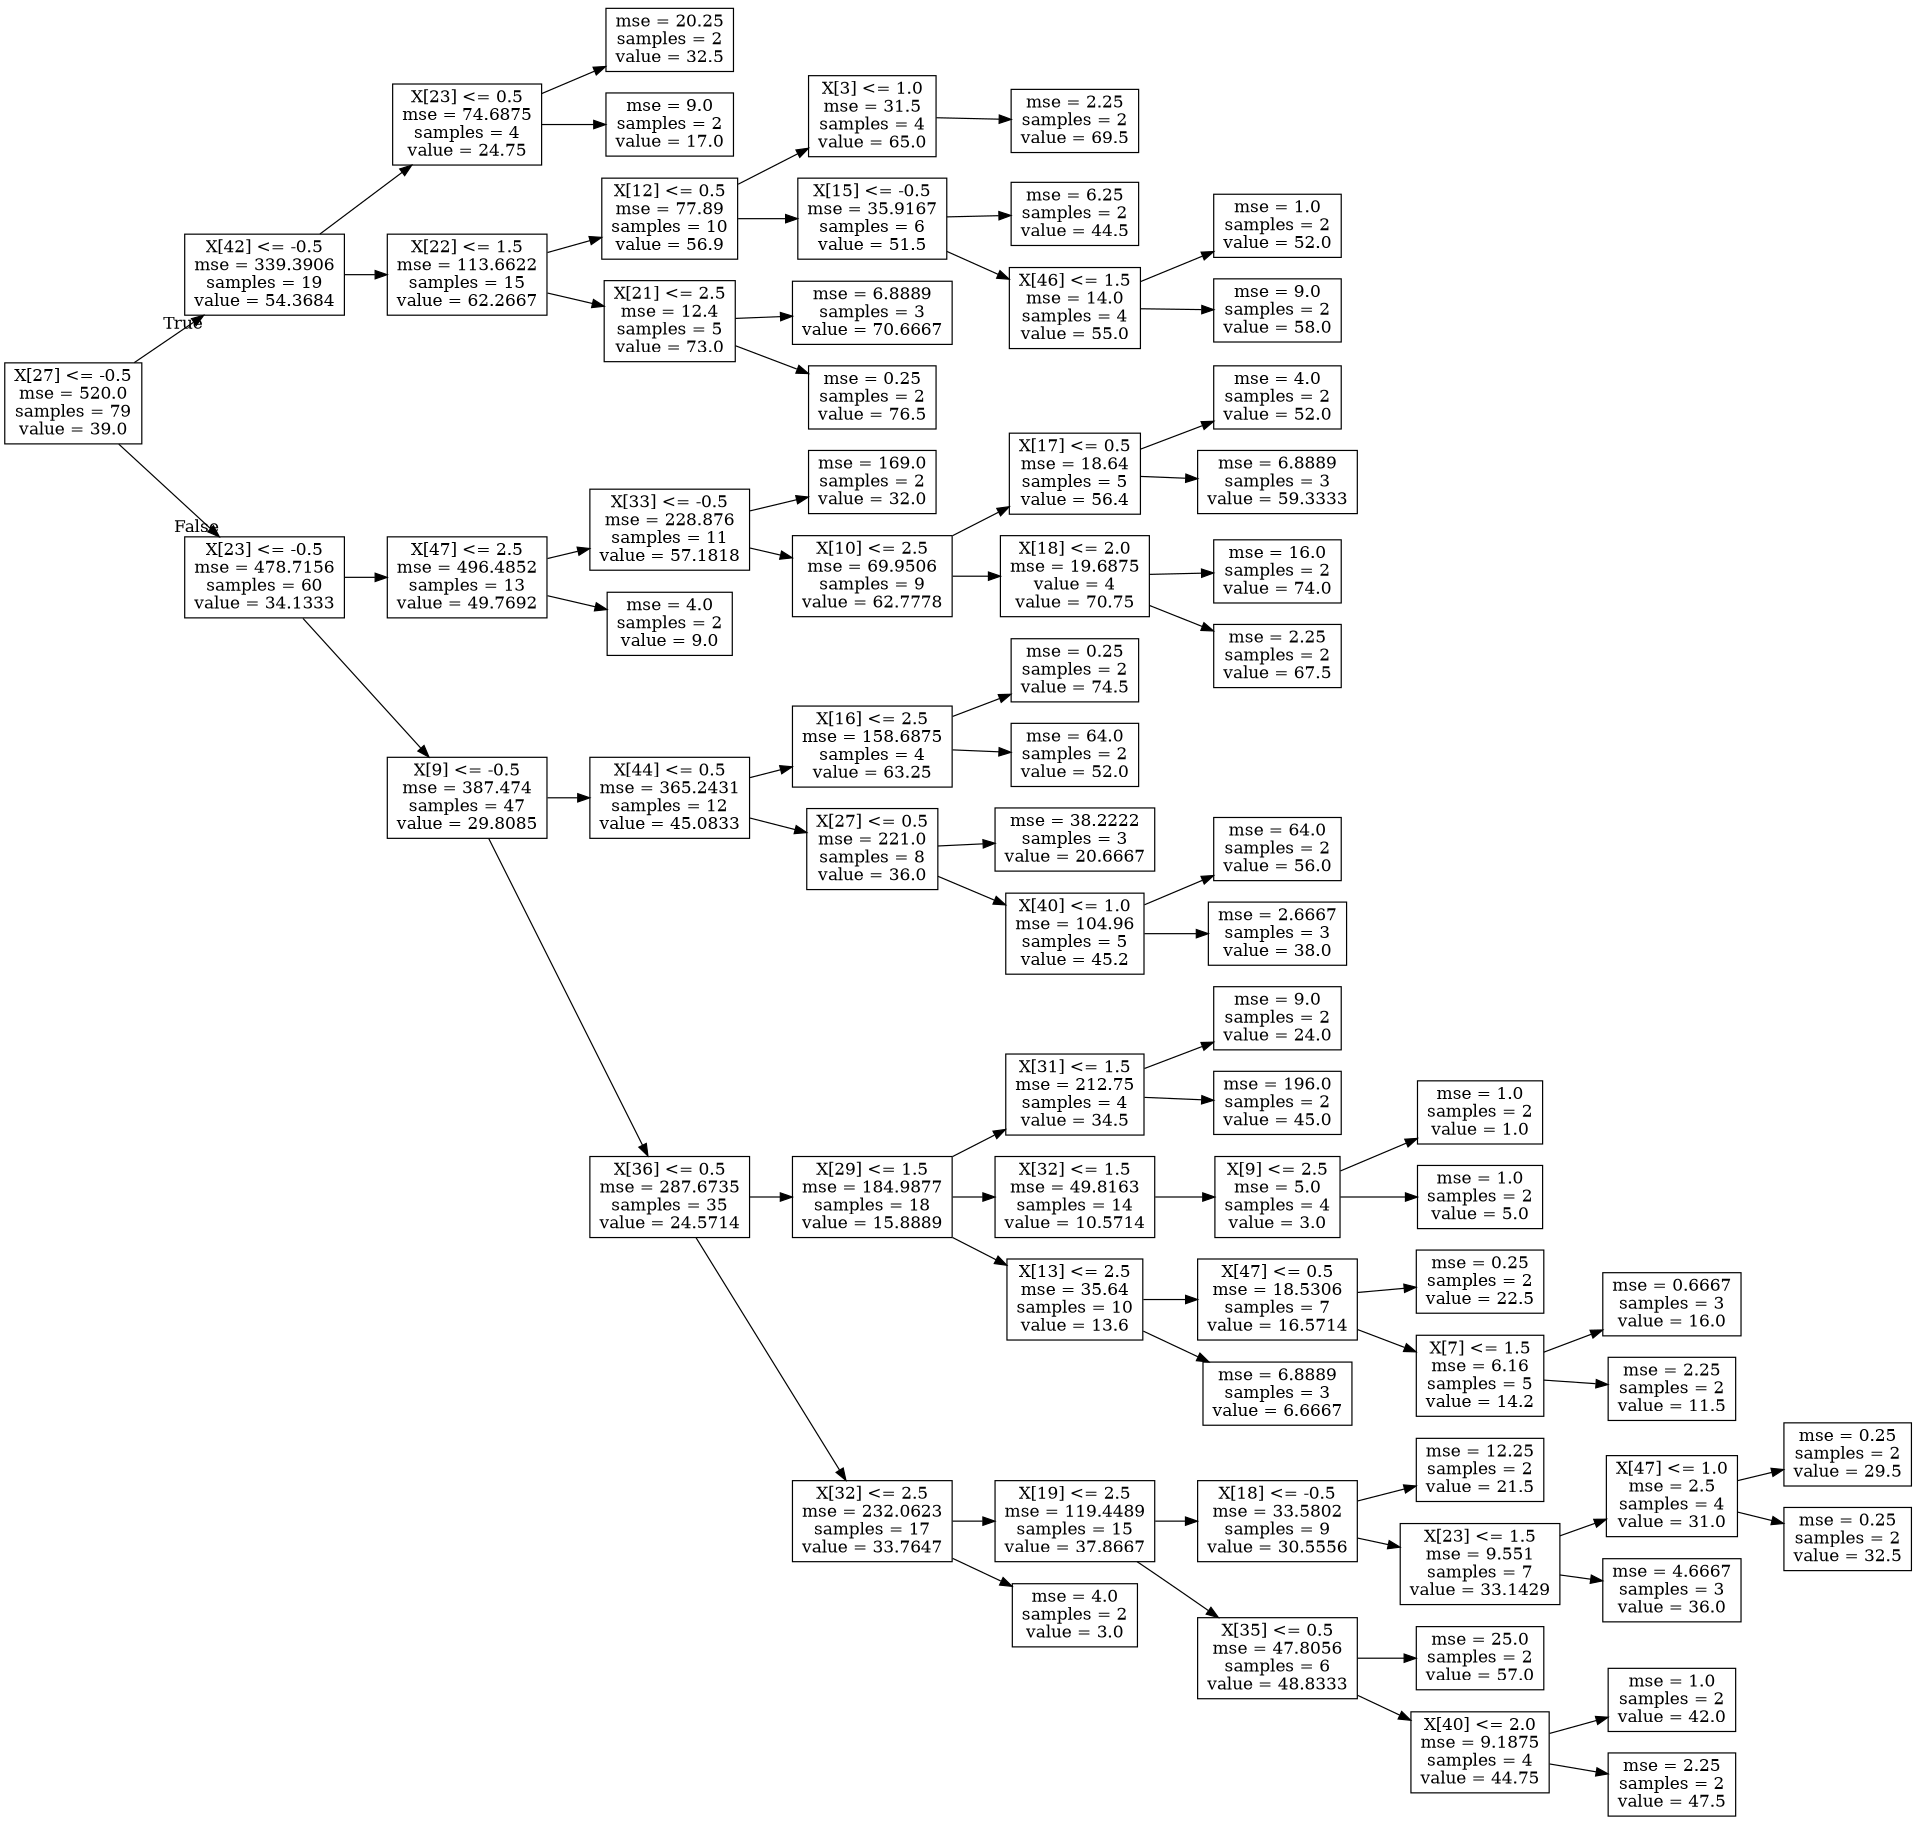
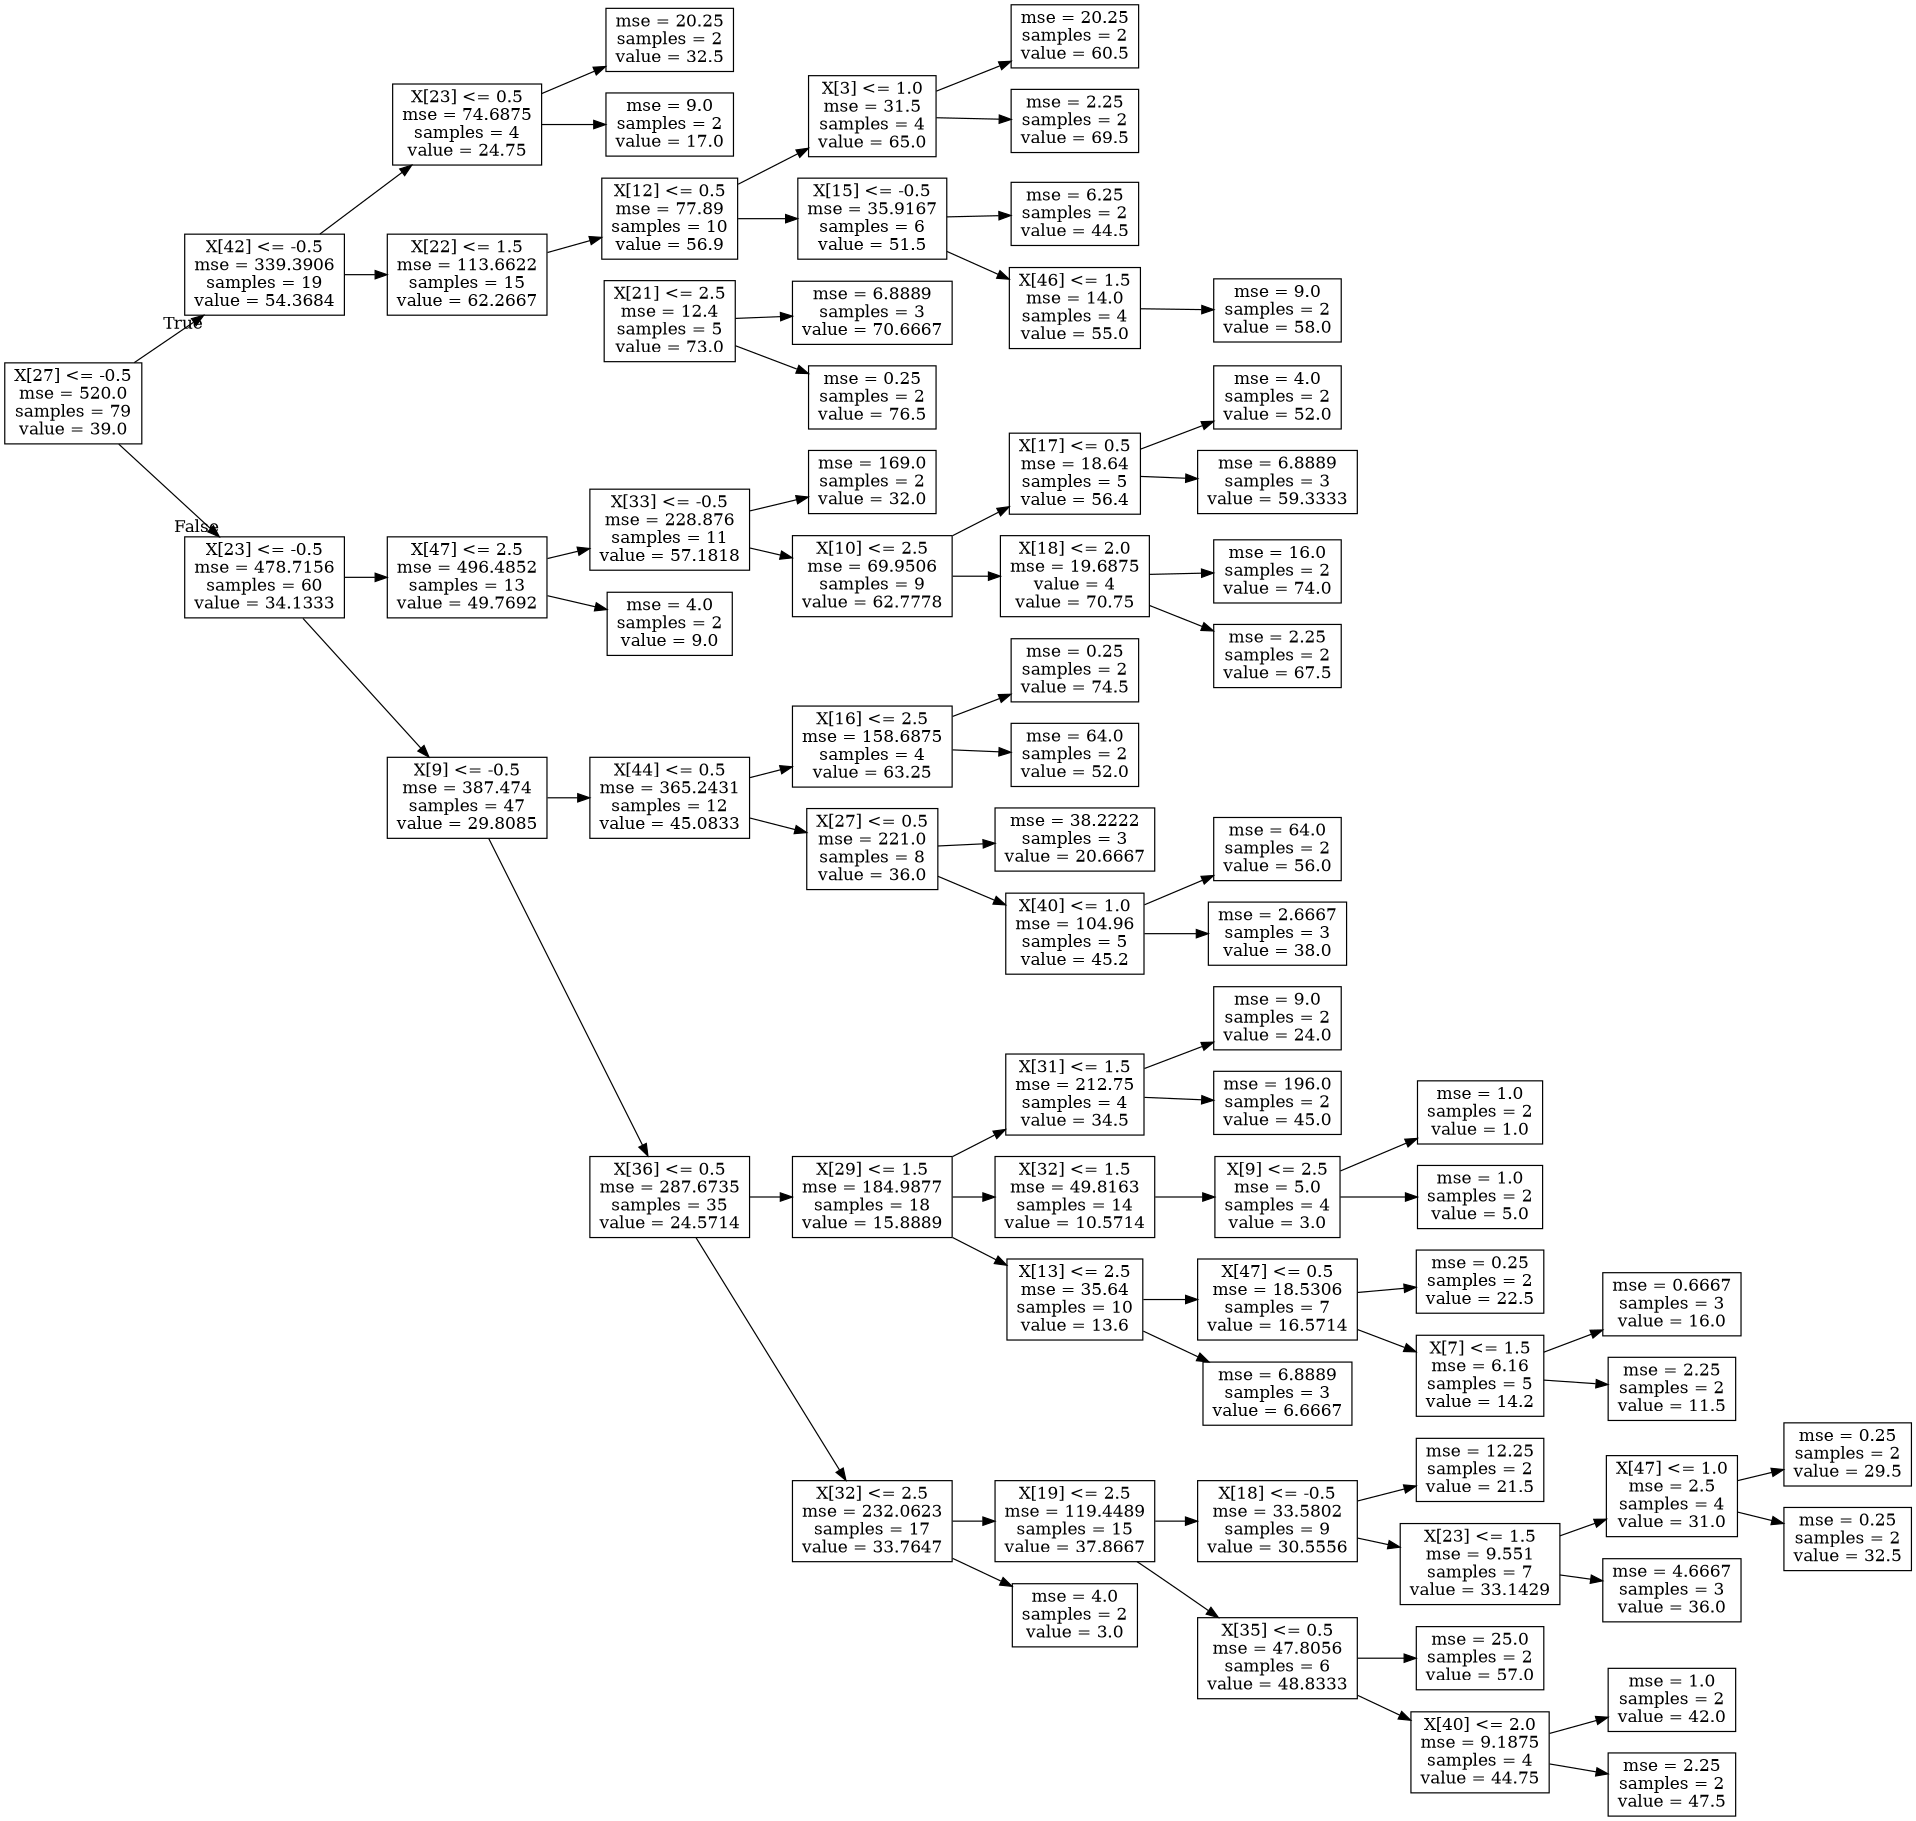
none -> (1075, 36)
(1277, 226) -> none
(570, 298) -> none
